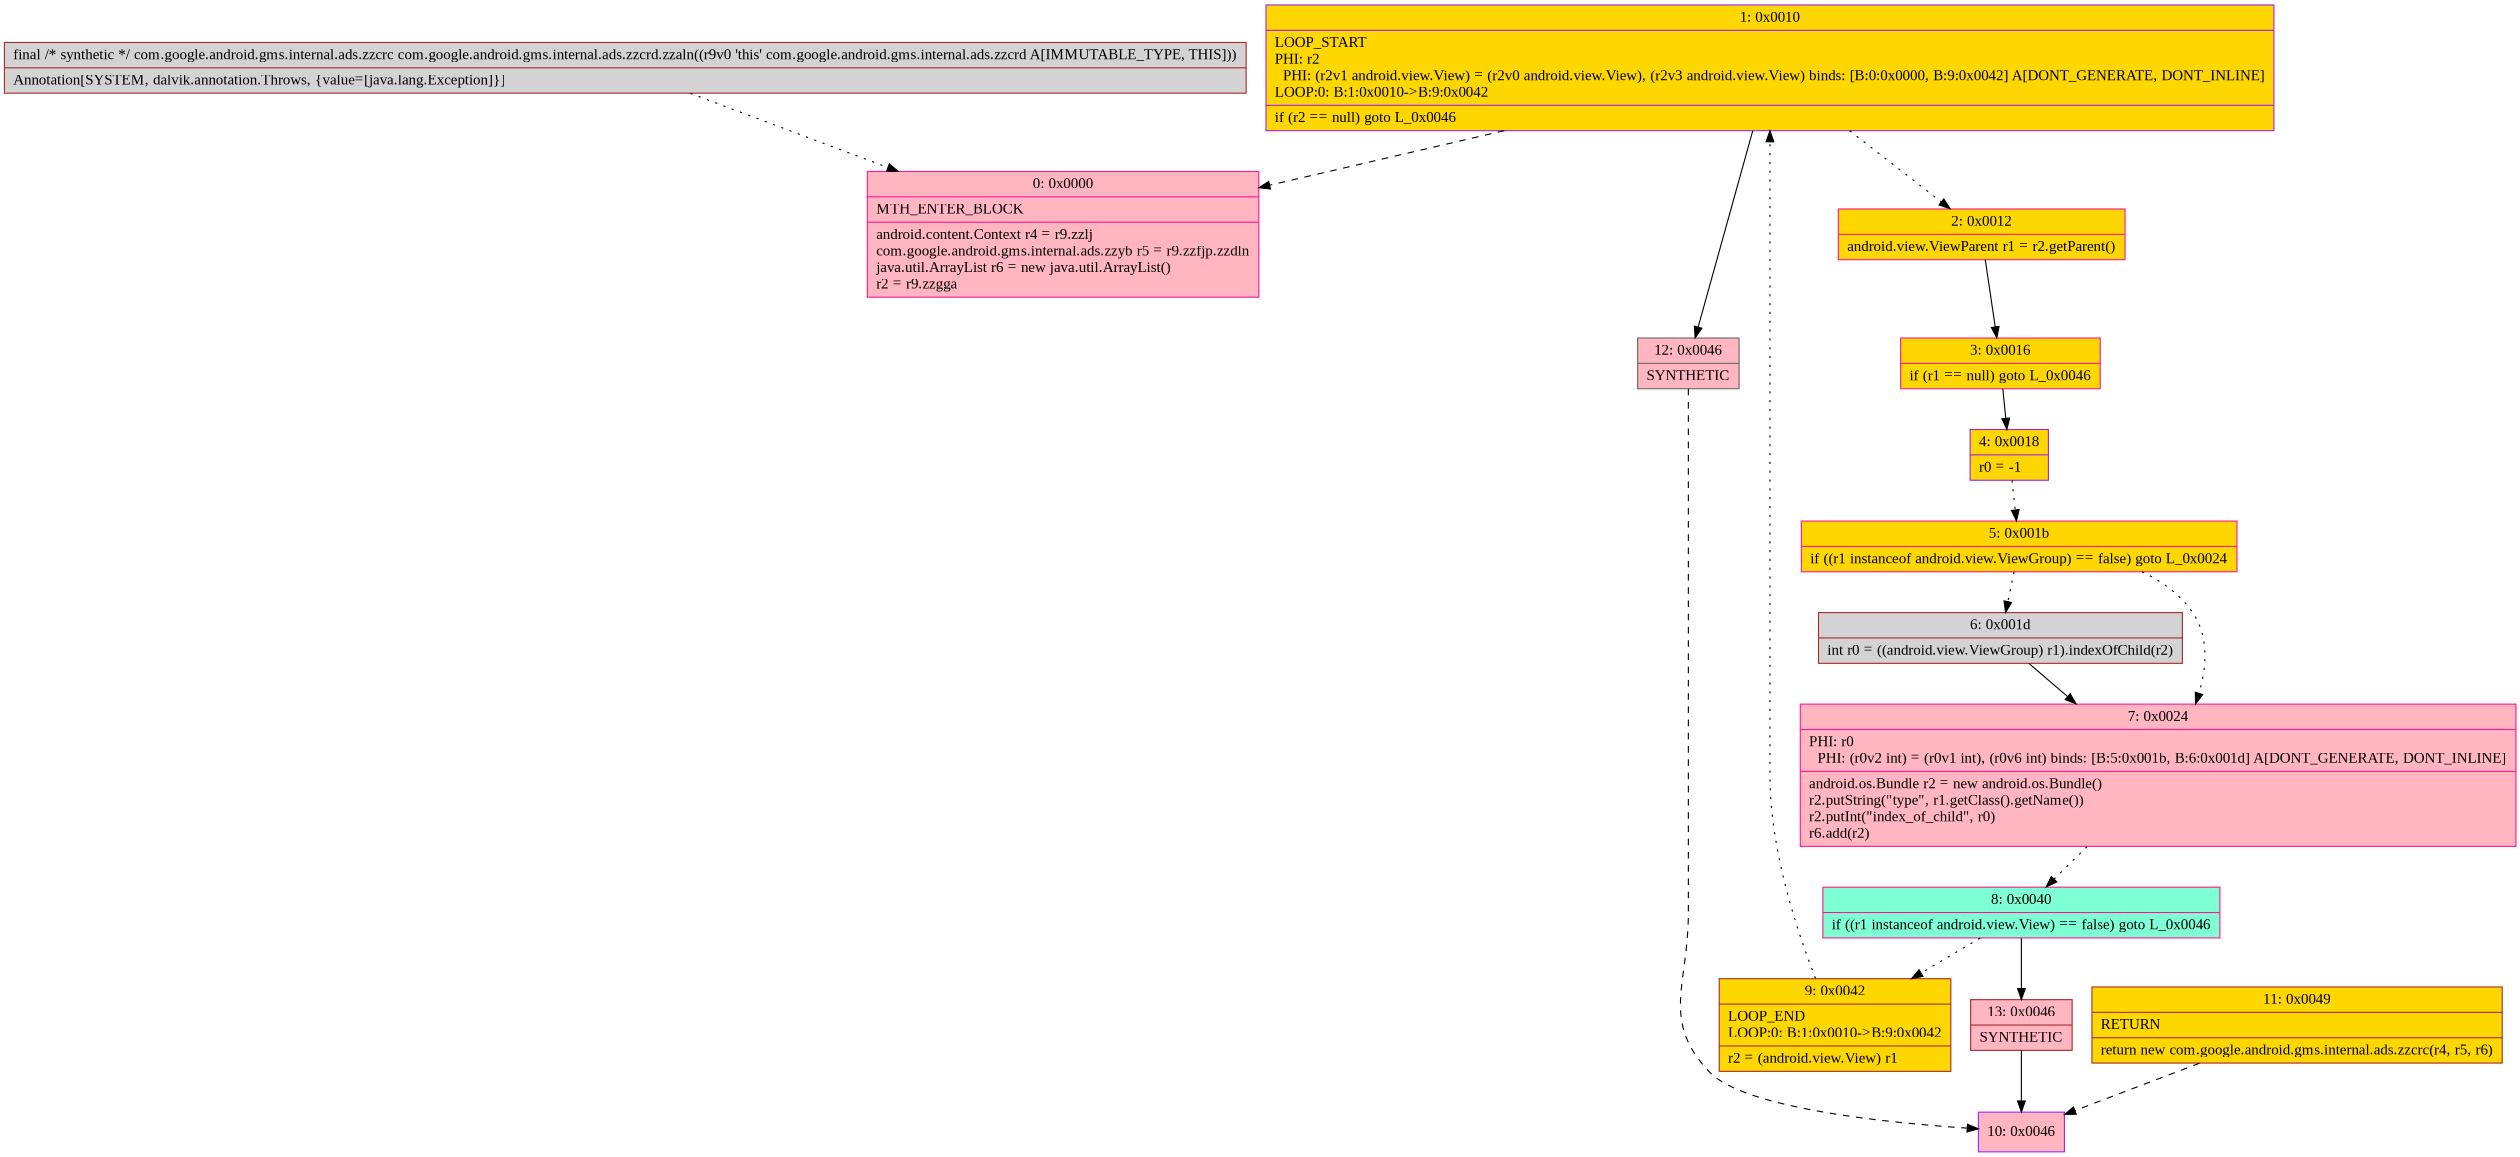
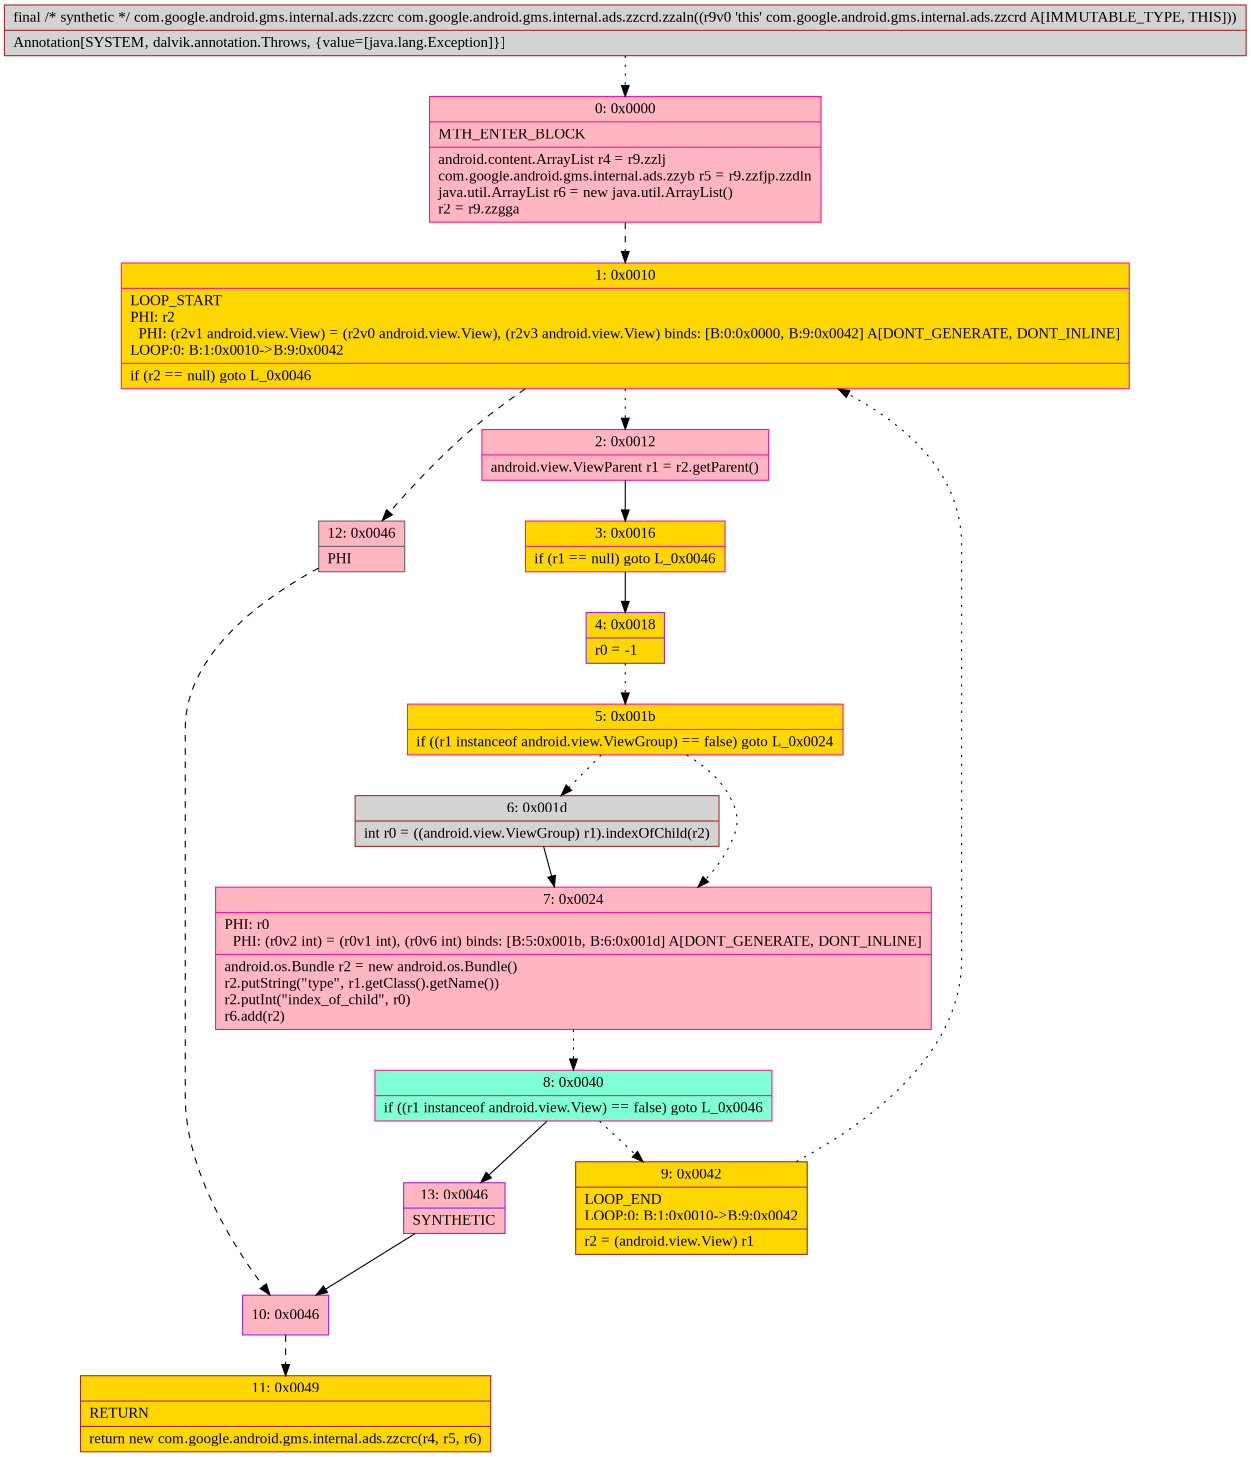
(1770, 68) -> (625, 326)
(1387, 158) -> (625, 237)
(1725, 229) -> (453, 446)
(985, 234) -> (552, 159)
(1982, 234) -> (625, 455)
(1688, 375) -> (340, 559)
(2021, 1025) -> (454, 1208)
(2137, 1087) -> (286, 1350)
